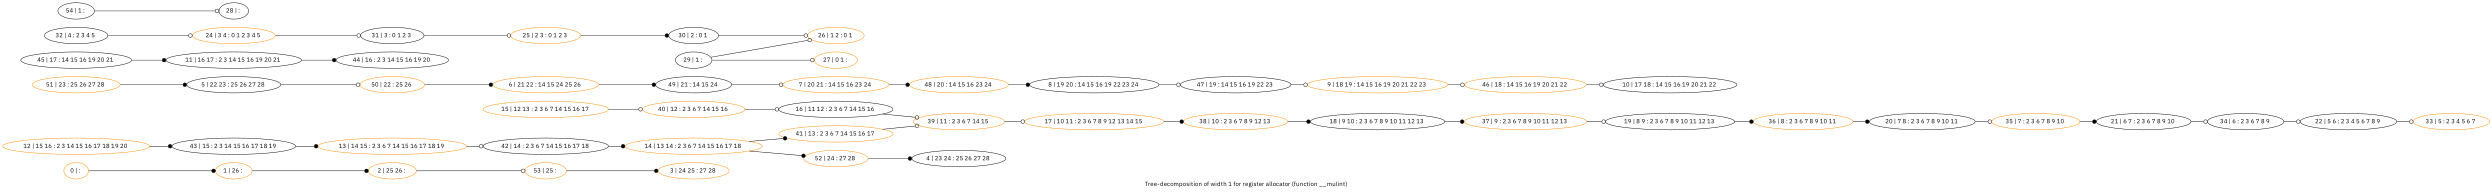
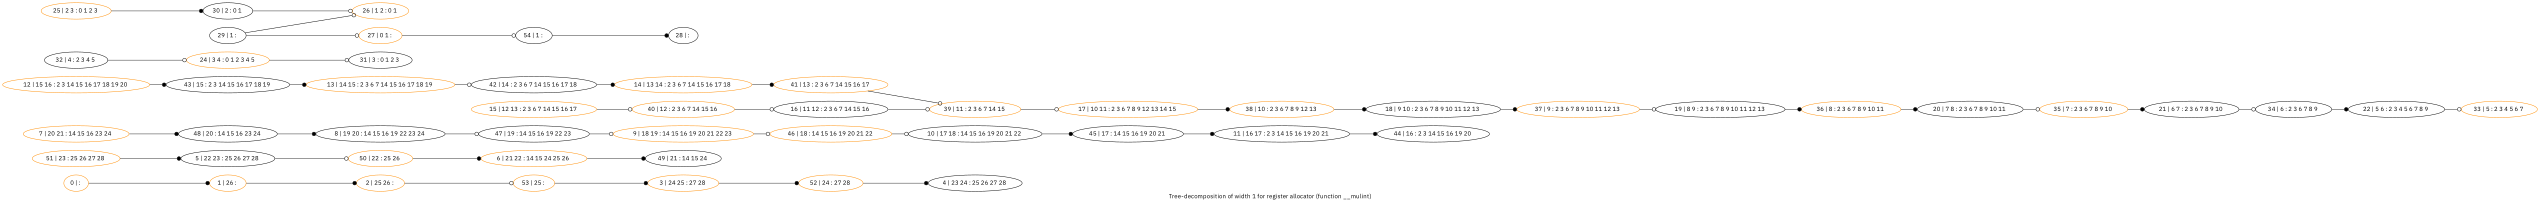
(155, 11) -> (609, 36)
none -> (457, 36)
(466, 36) -> none
(755, 85) -> none
(959, 85) -> (228, 134)
(2290, 122) -> (2338, 109)
none -> (1056, 134)
(775, 153) -> (757, 183)
